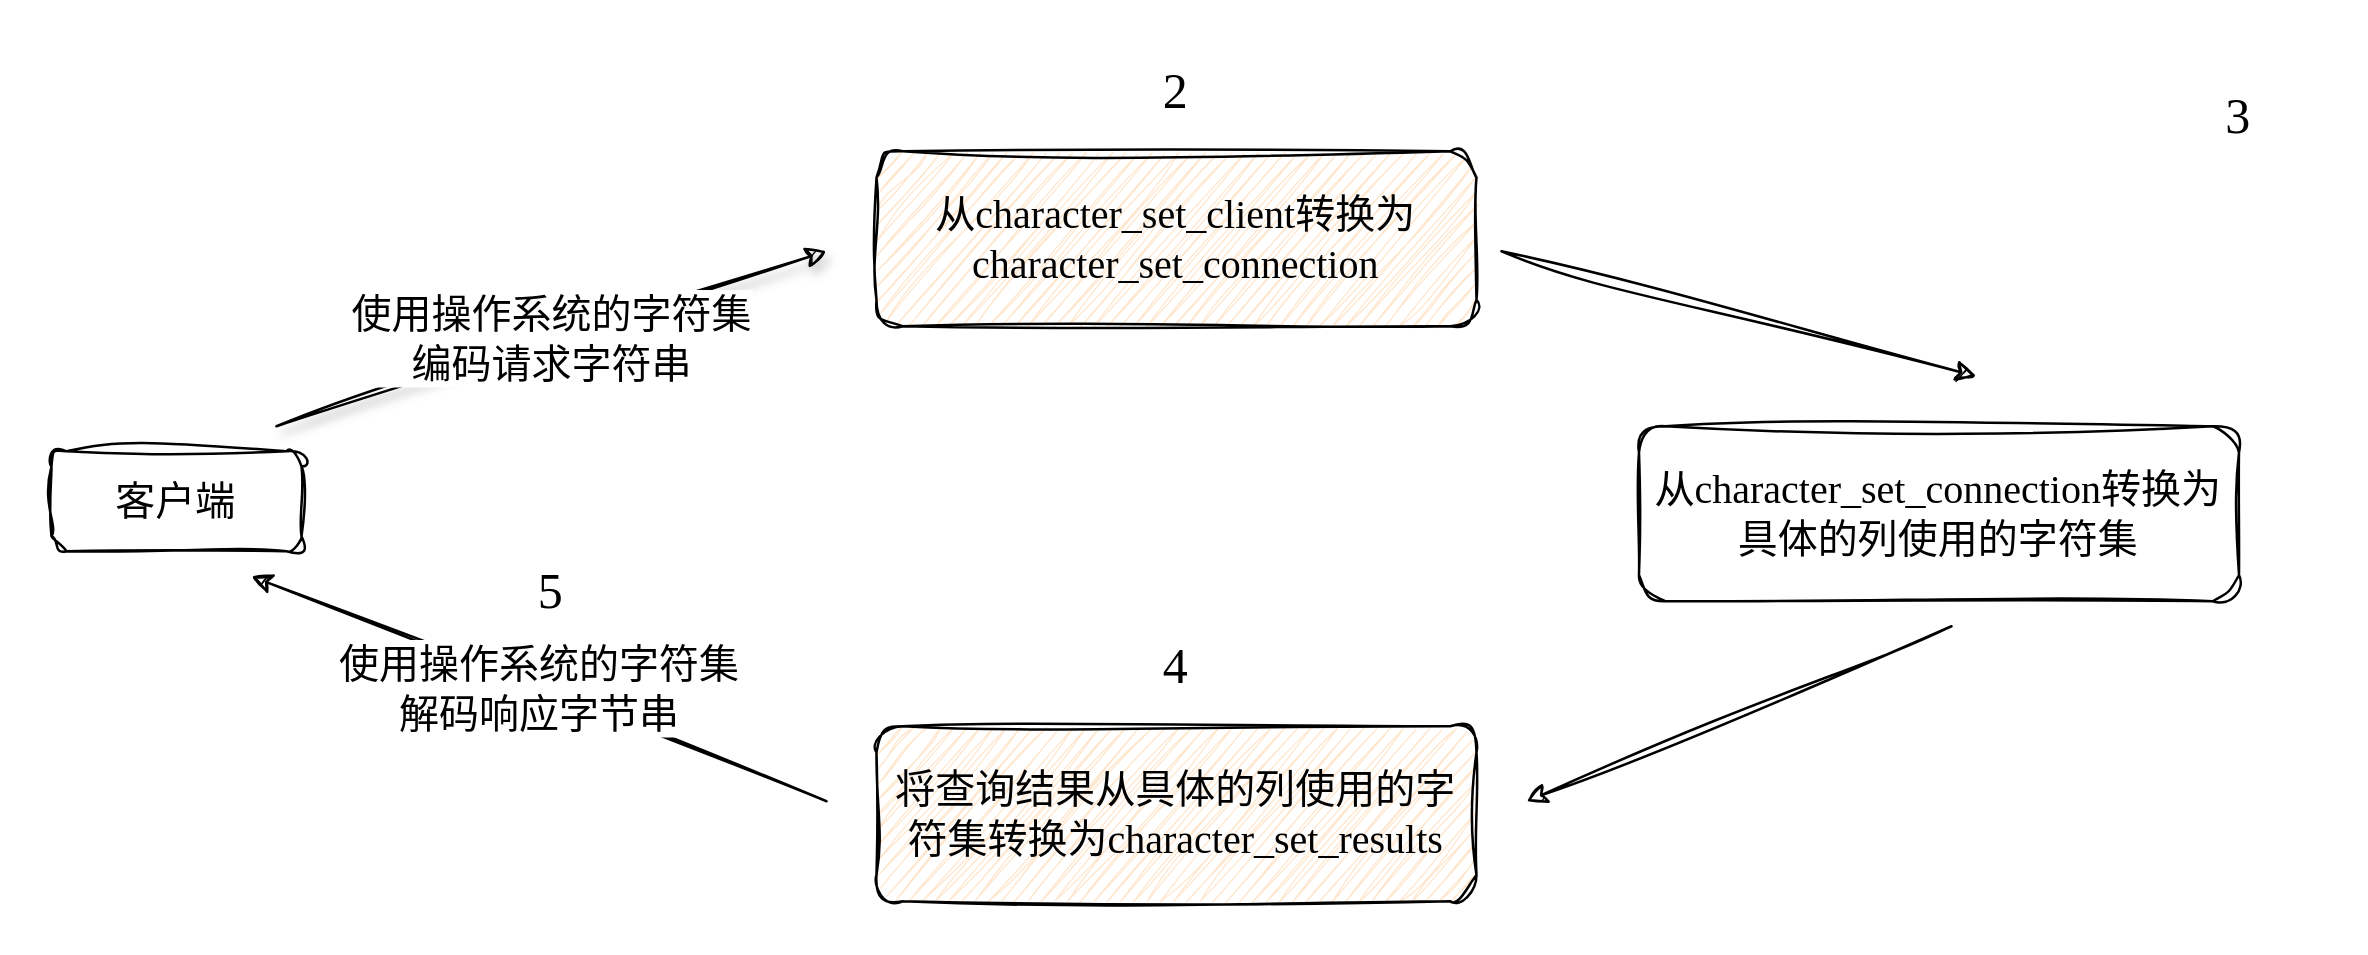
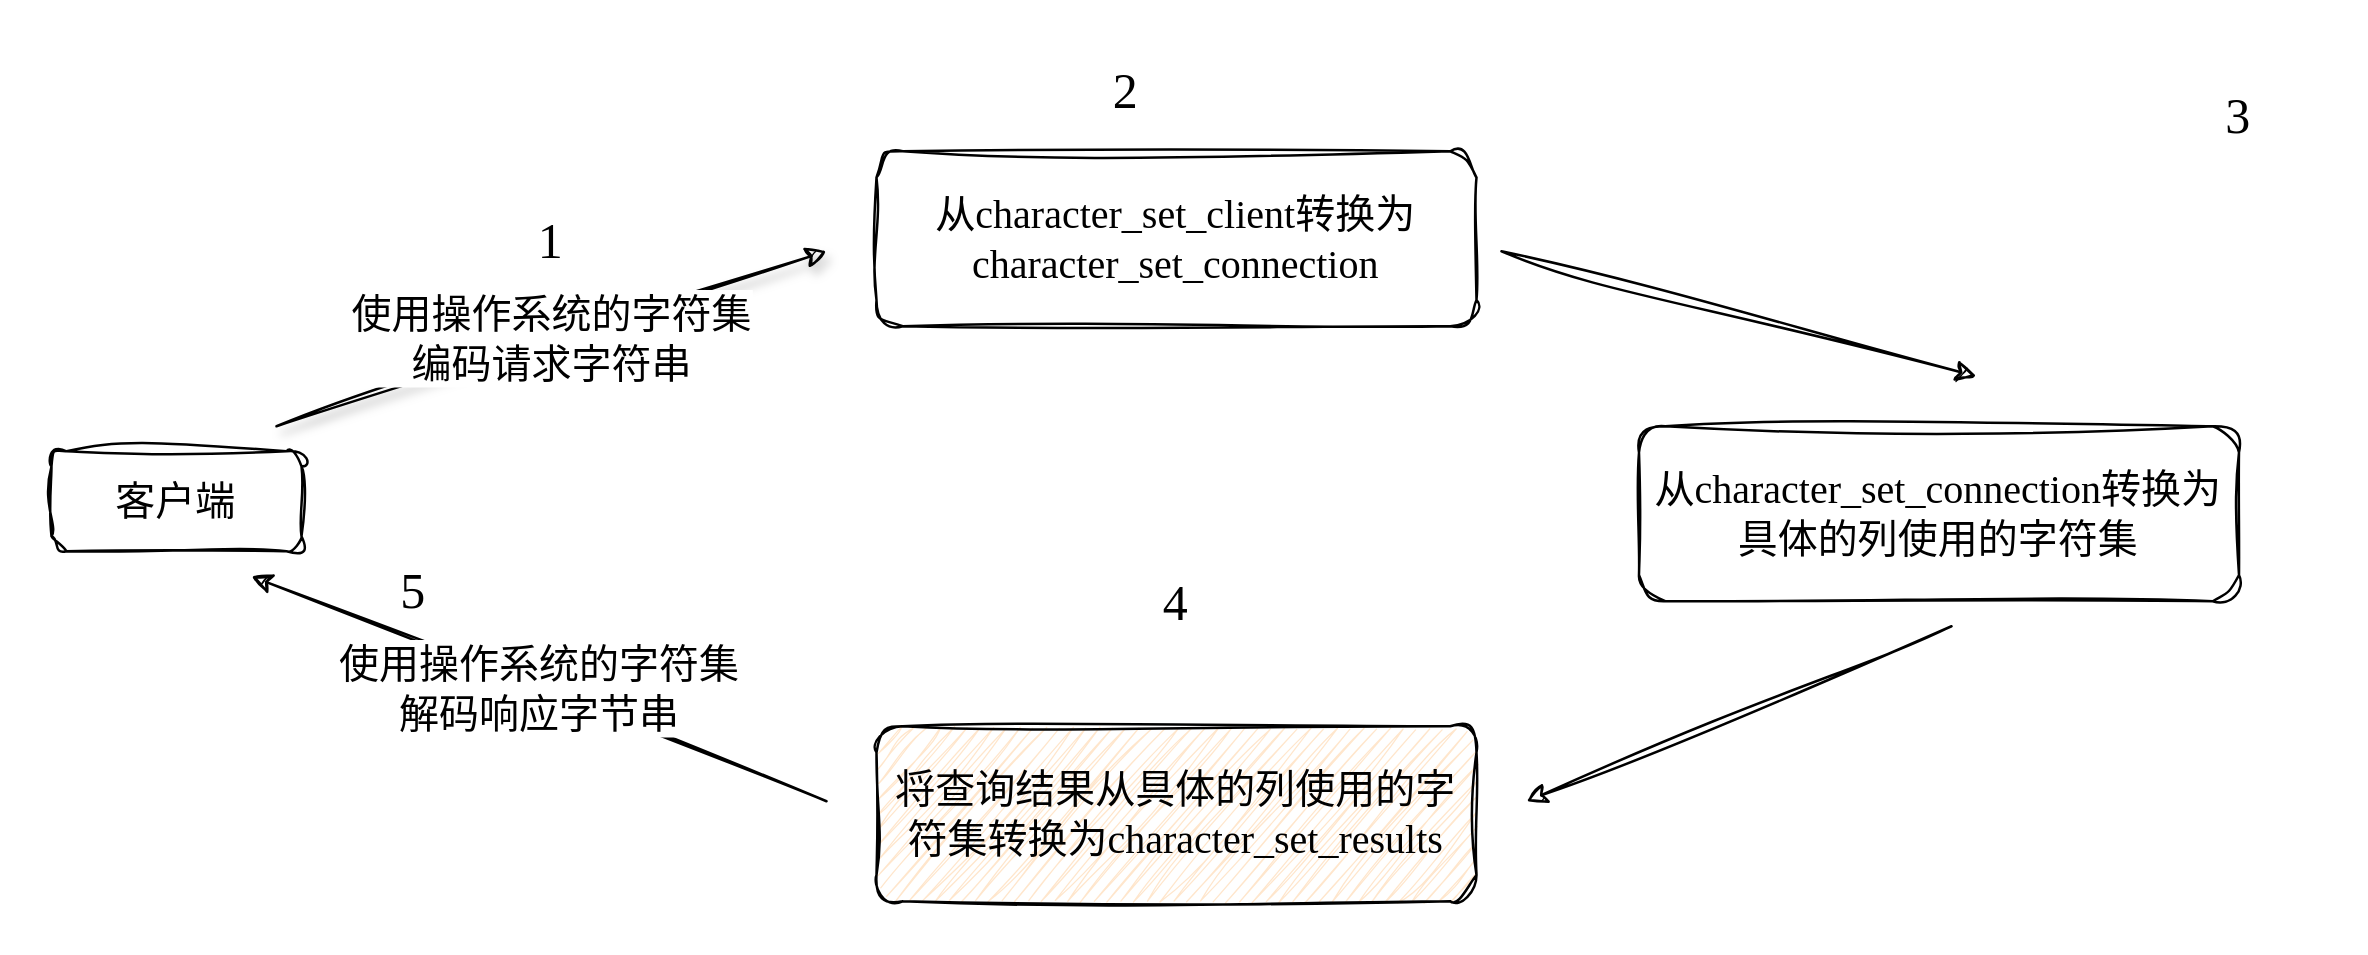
(1176, 89) -> (1126, 89)
none -> (551, 239)
(1176, 239) -> (1176, 239)
(551, 589) -> (414, 589)
(1176, 664) -> (1176, 601)
